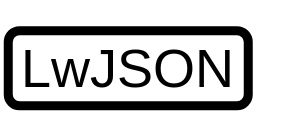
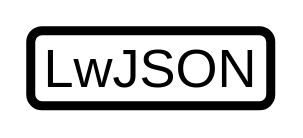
(128, 68) -> (151, 68)
